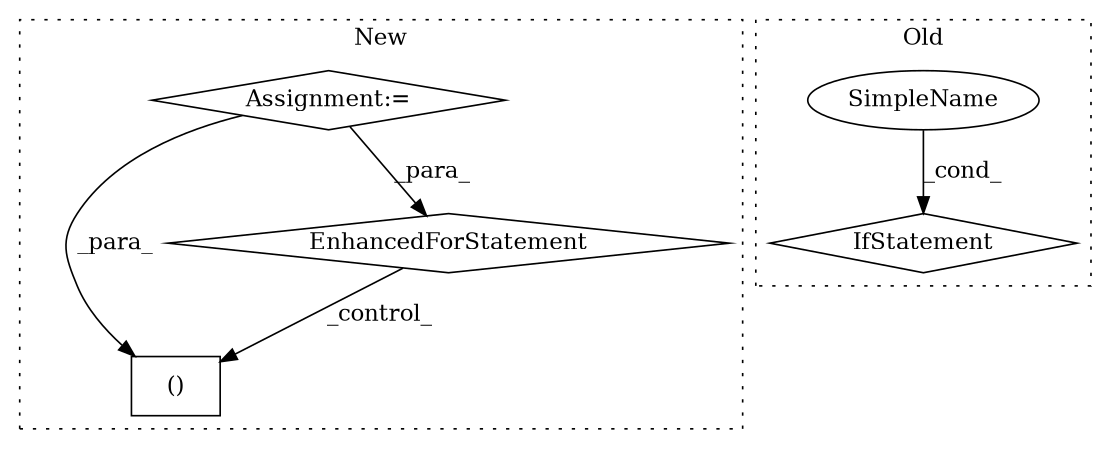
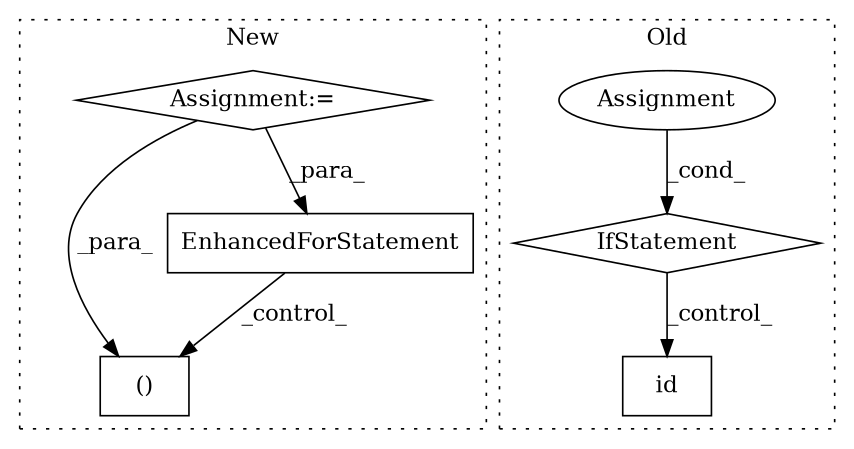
(923, 100) -> (667, 100)
(449, 243) -> (320, 243)
none -> (667, 386)
